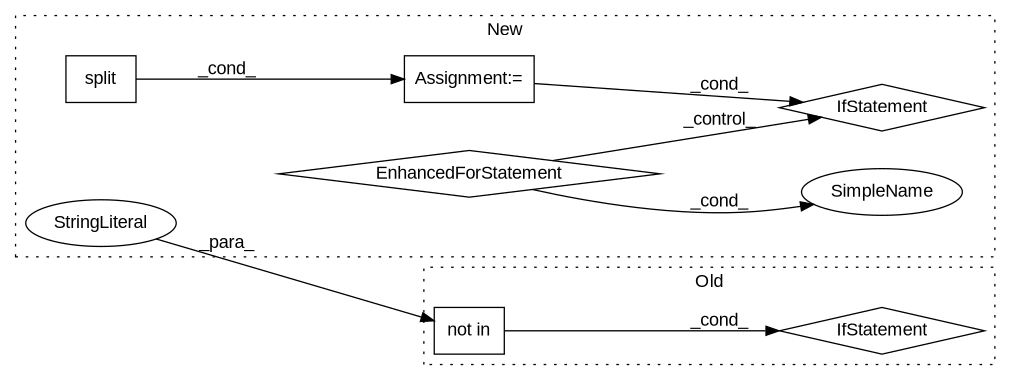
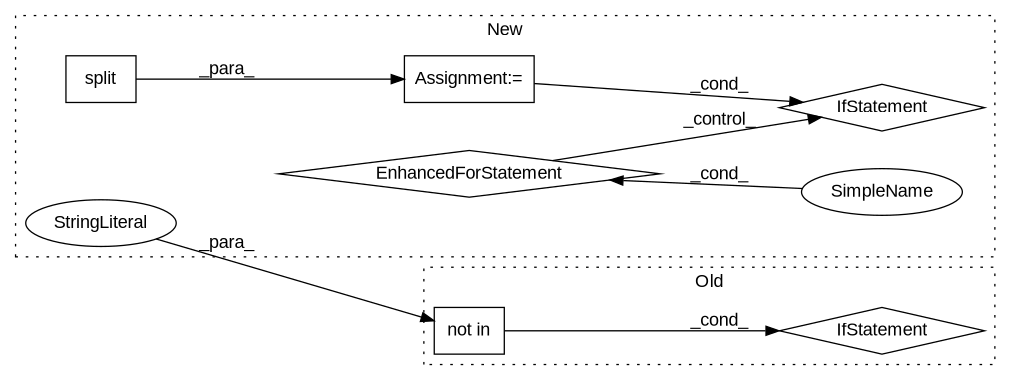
(227, 69) -> (227, 69)
(666, 210) -> (713, 185)
